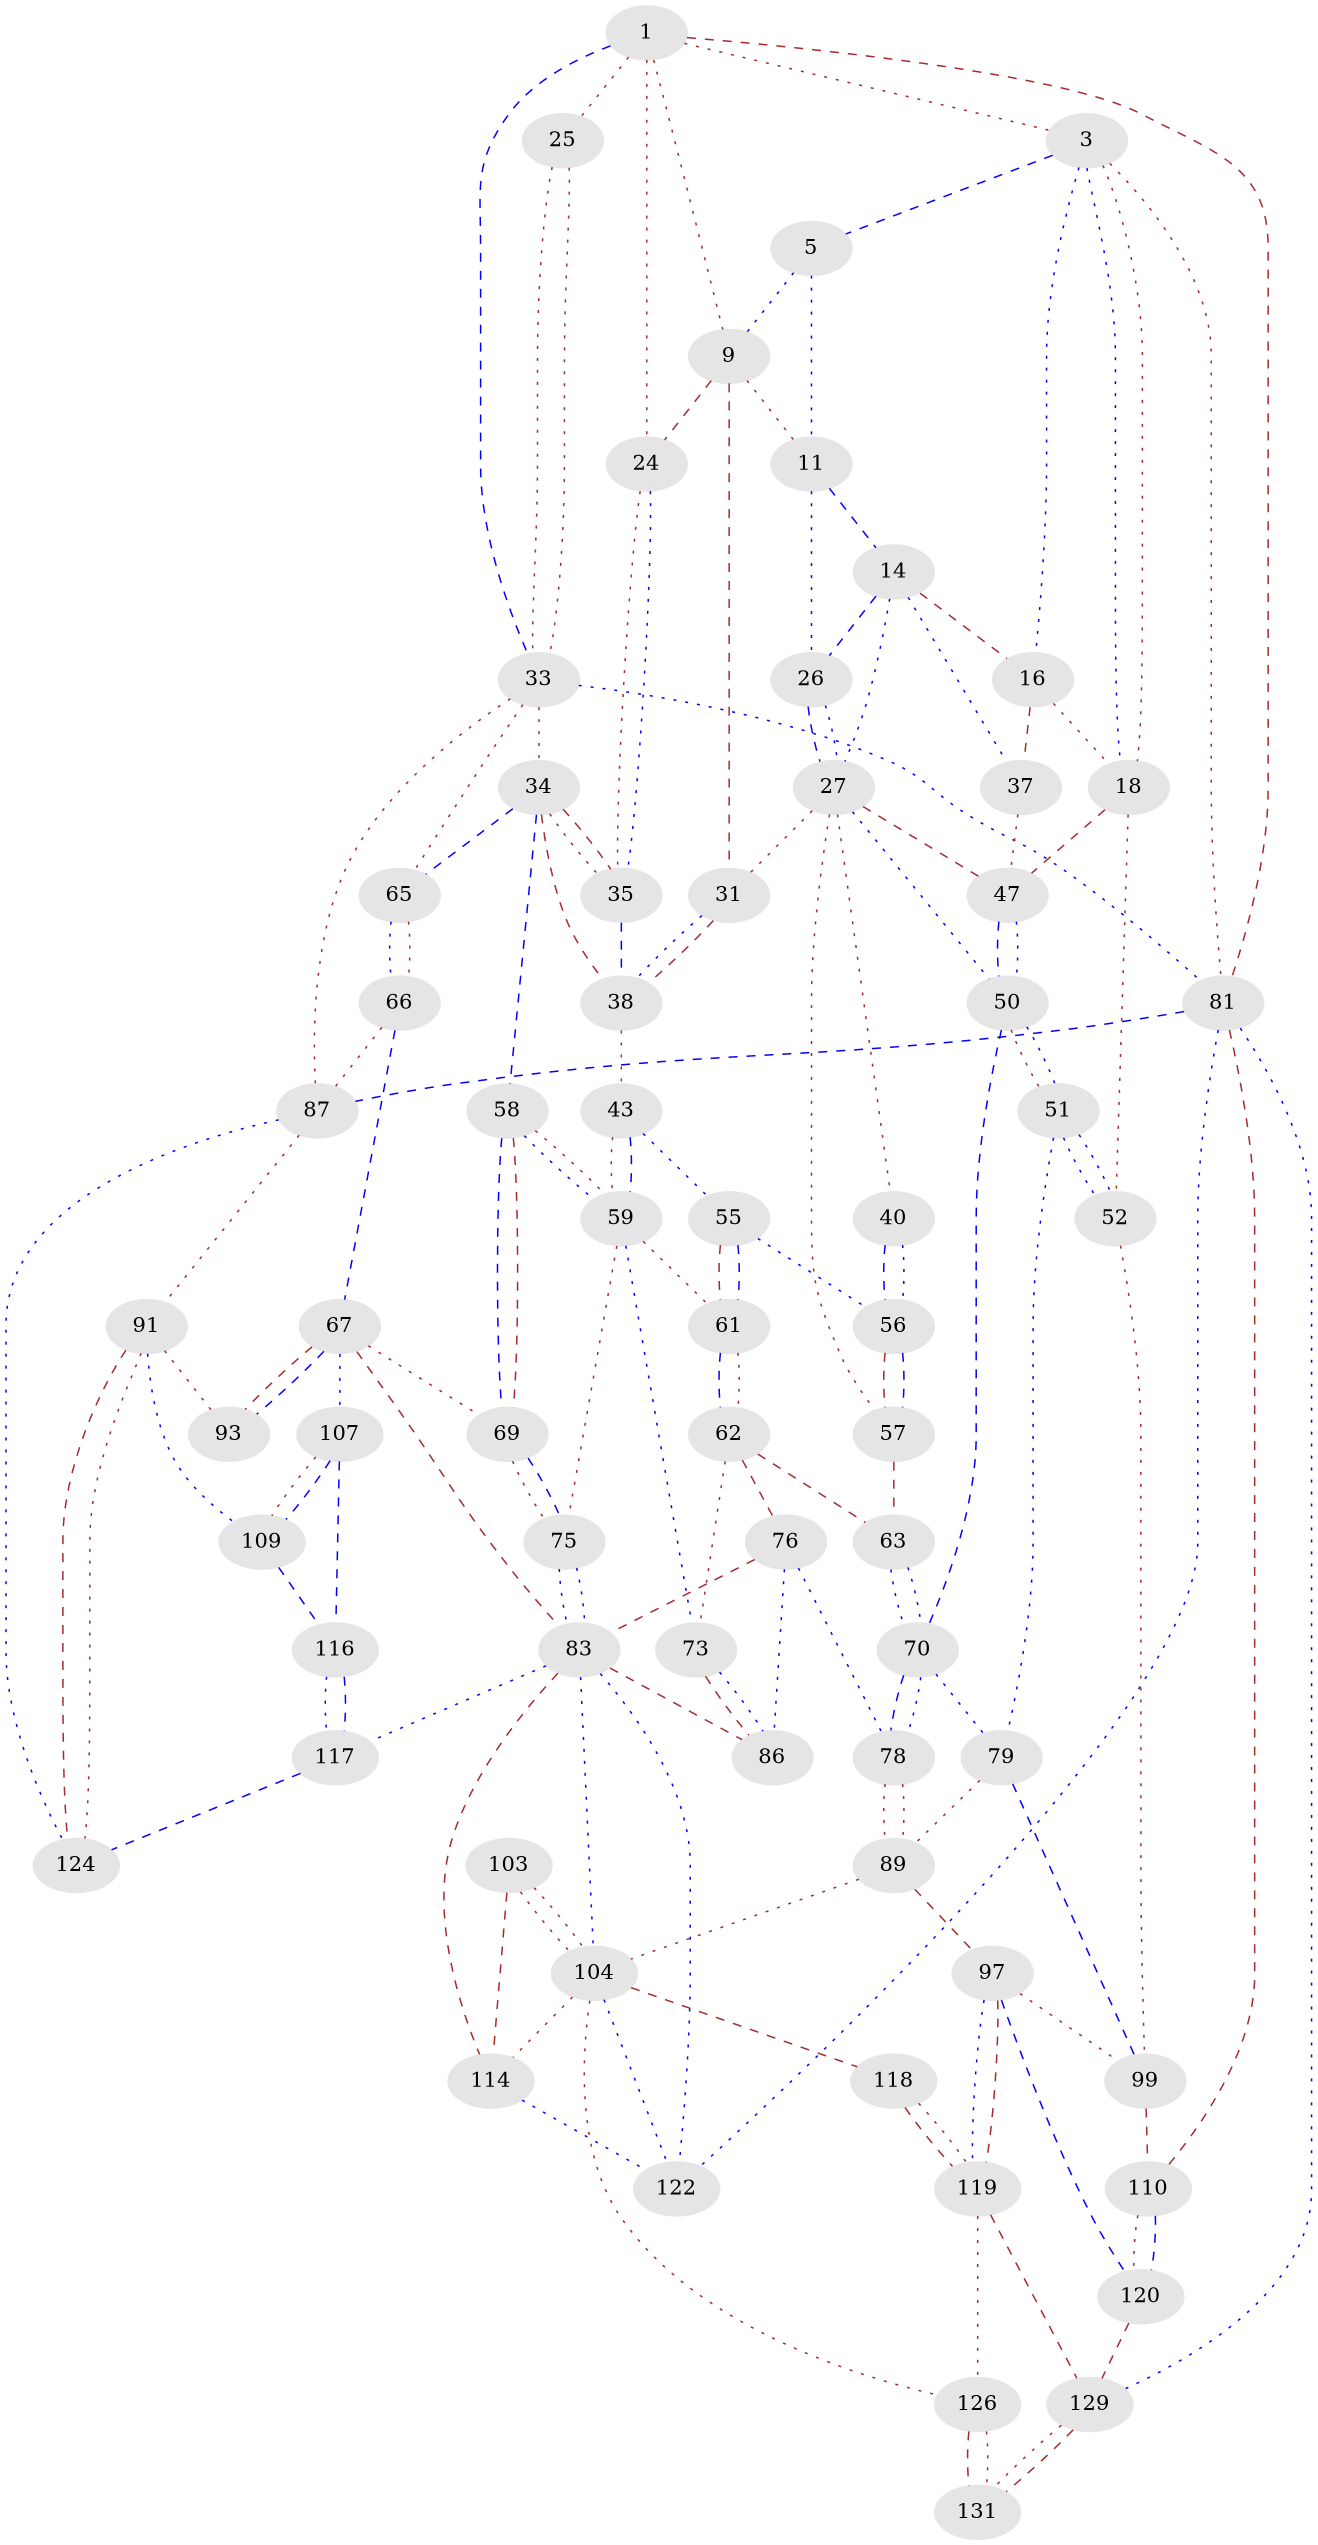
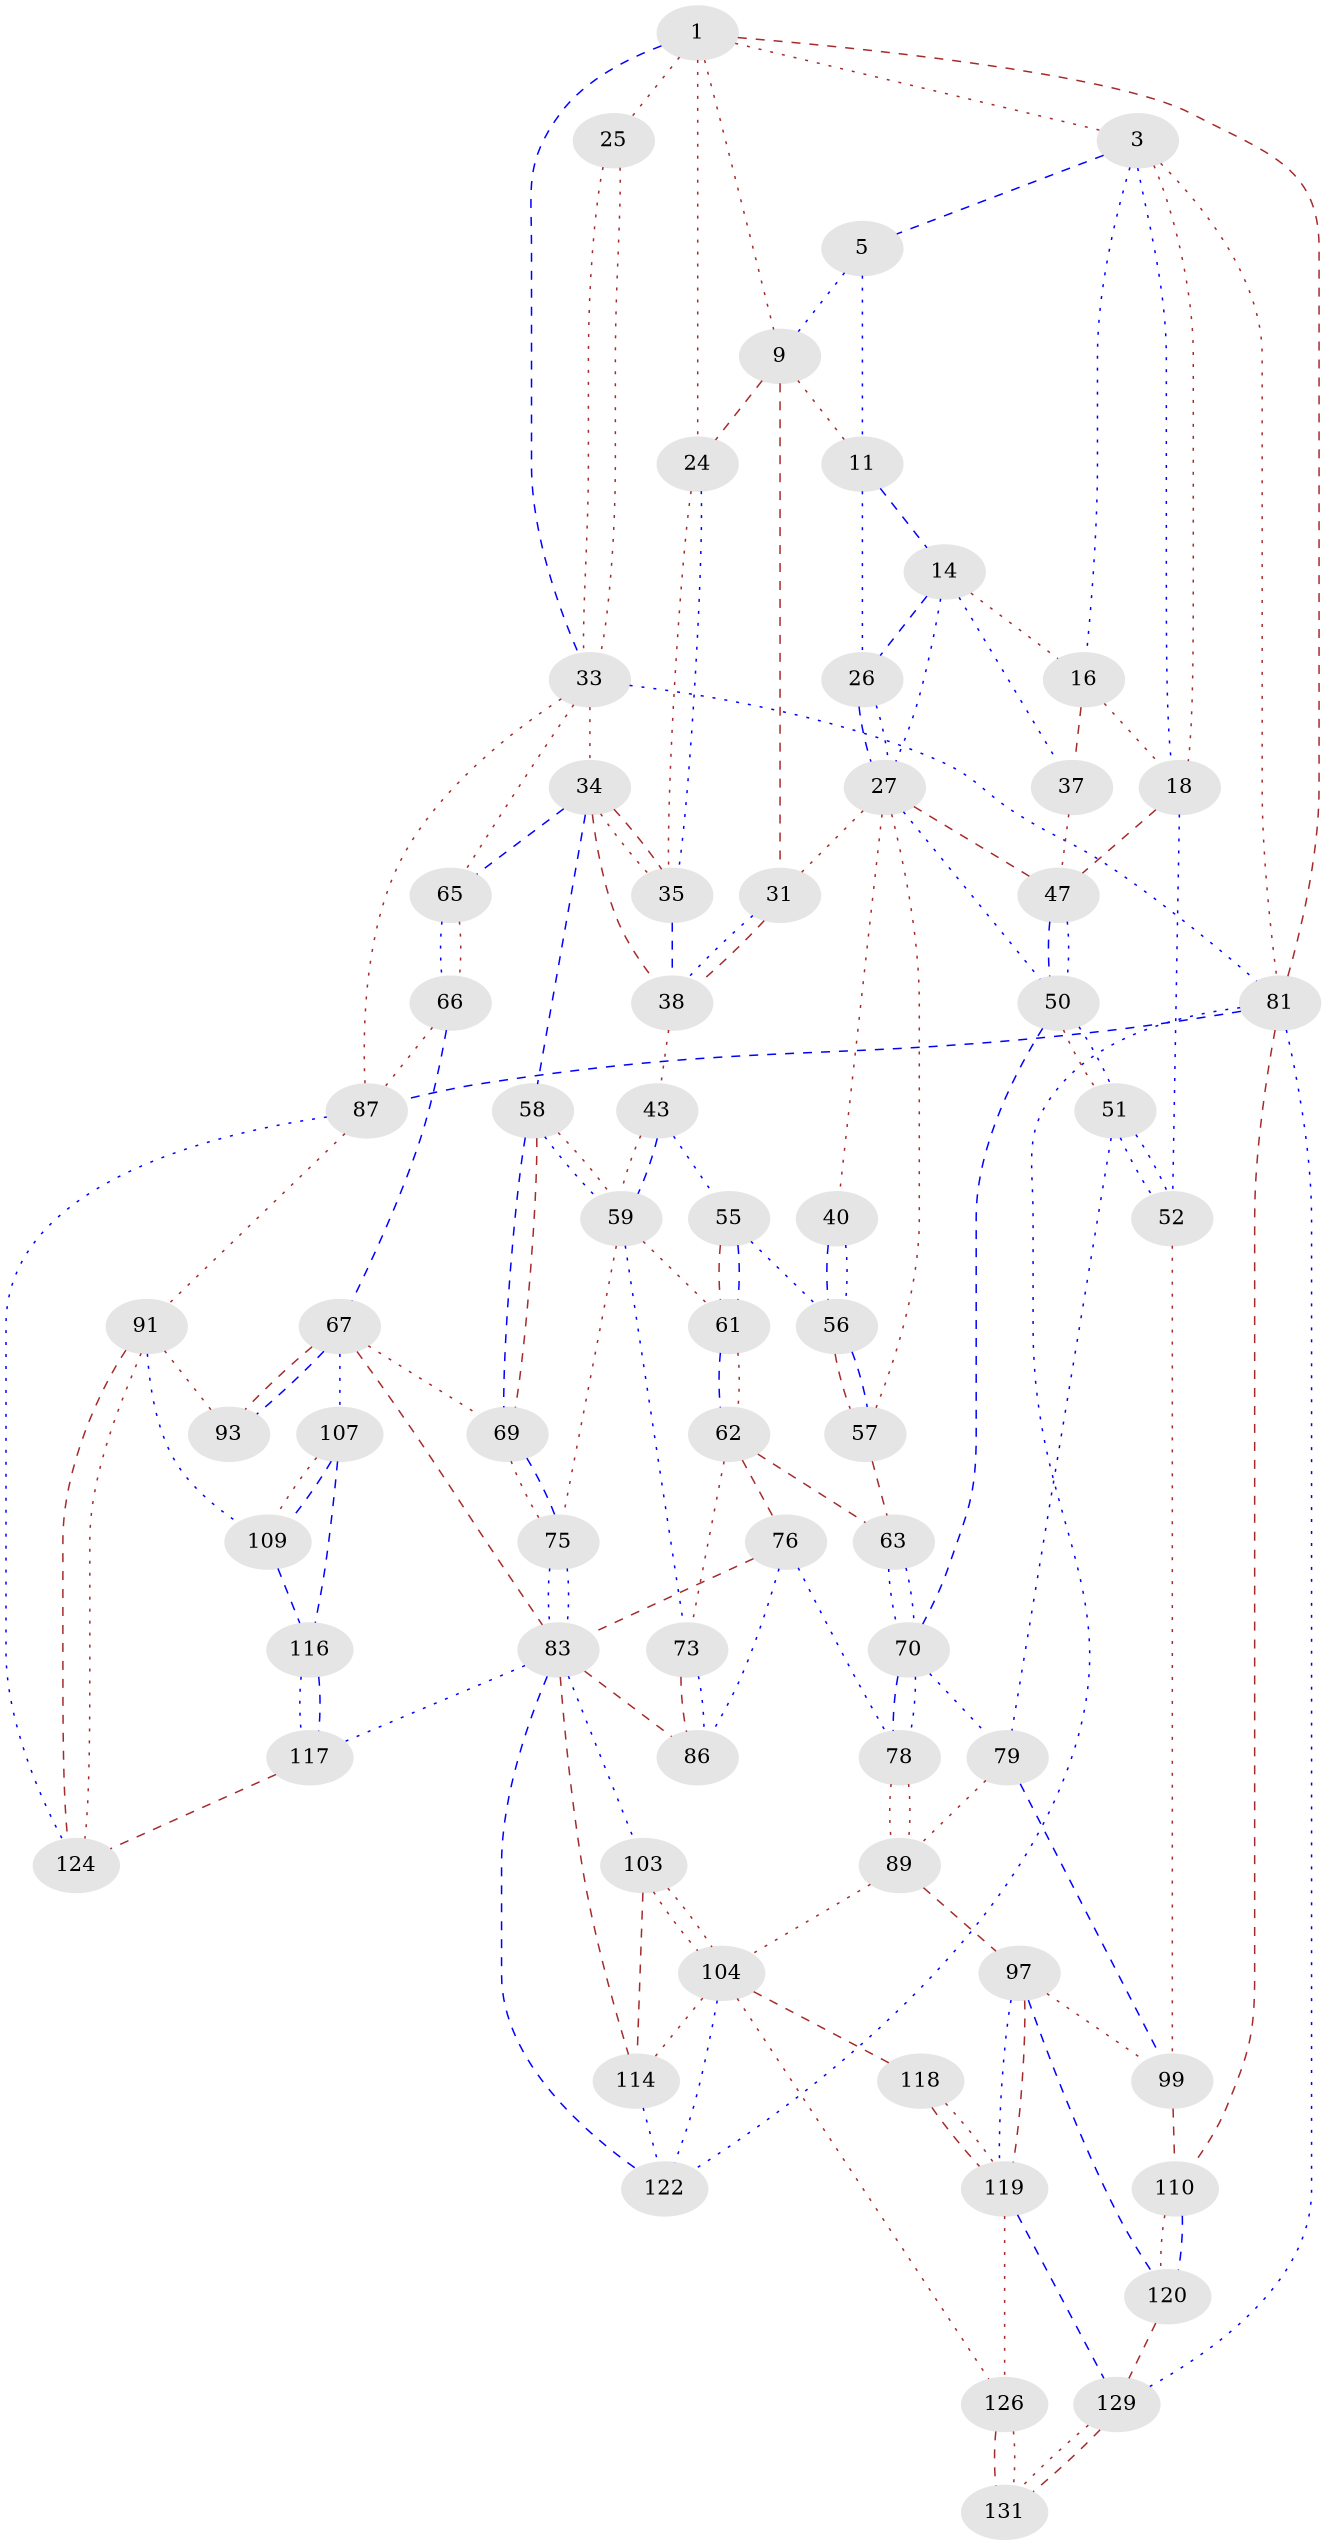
(964, 626) -> (1014, 626)
(1122, 1003) -> (1176, 1003)
(206, 1812) -> (193, 1812)
(587, 1812) -> (601, 1757)
(690, 1906) -> (502, 1944)
(1034, 2297) -> (1061, 2297)
